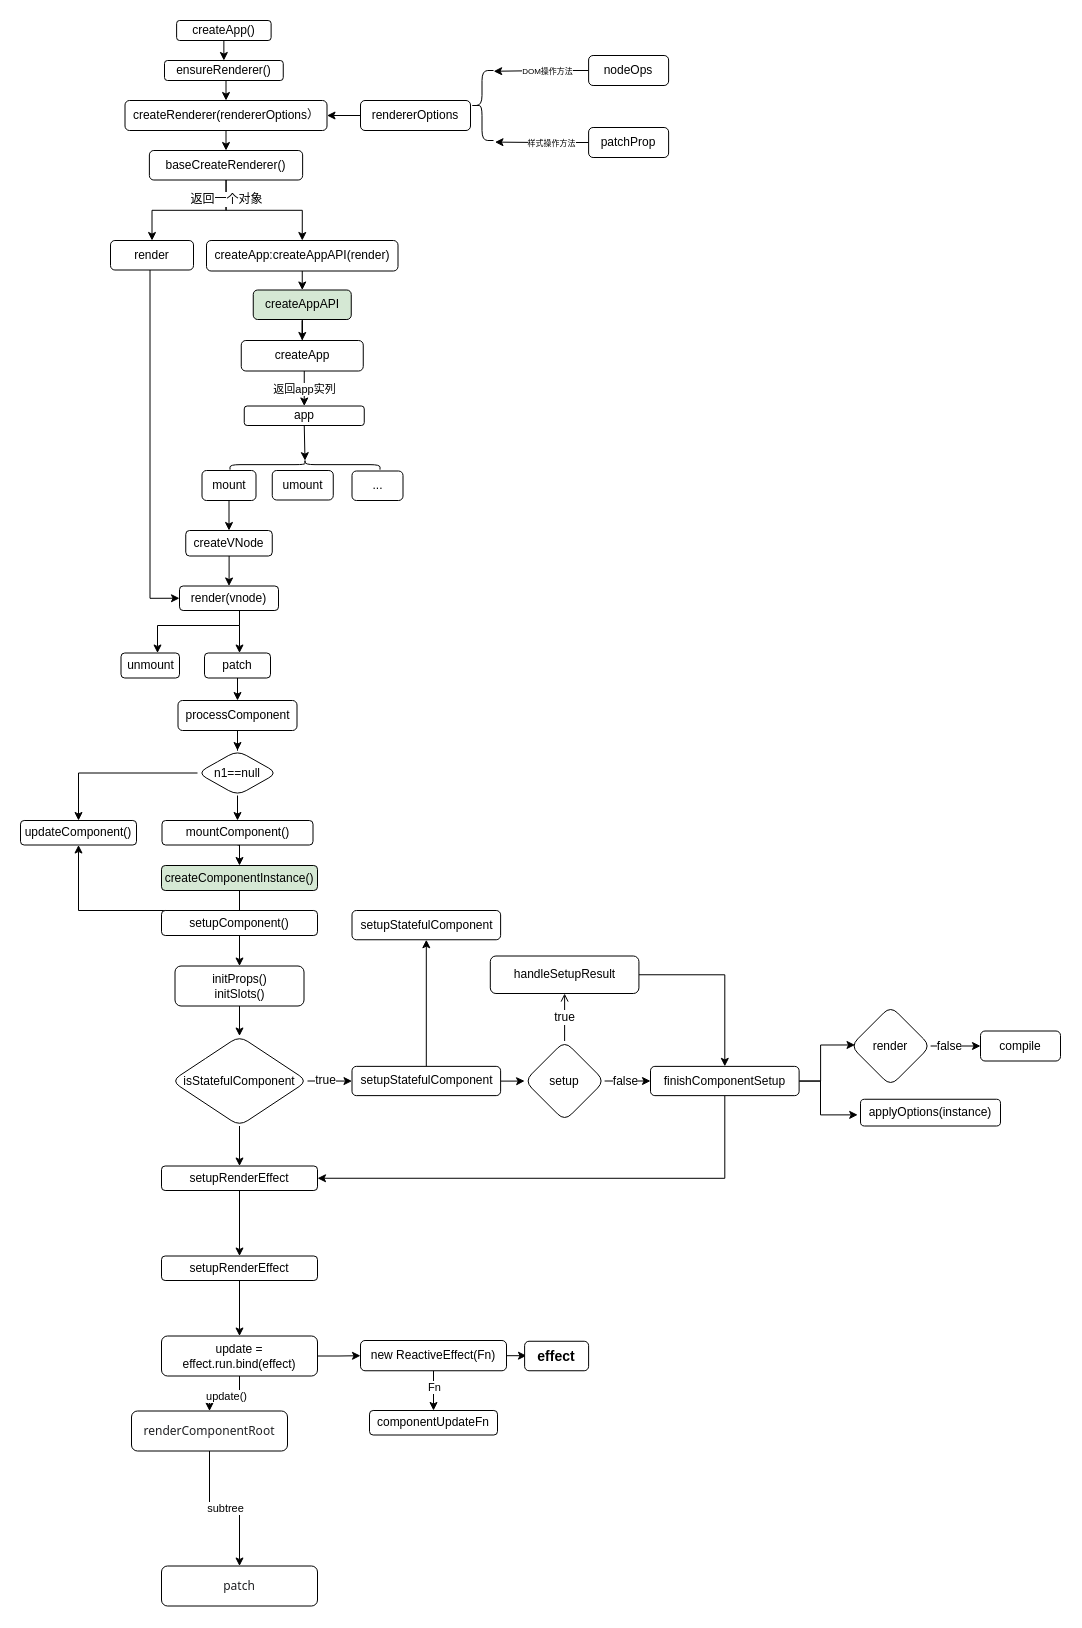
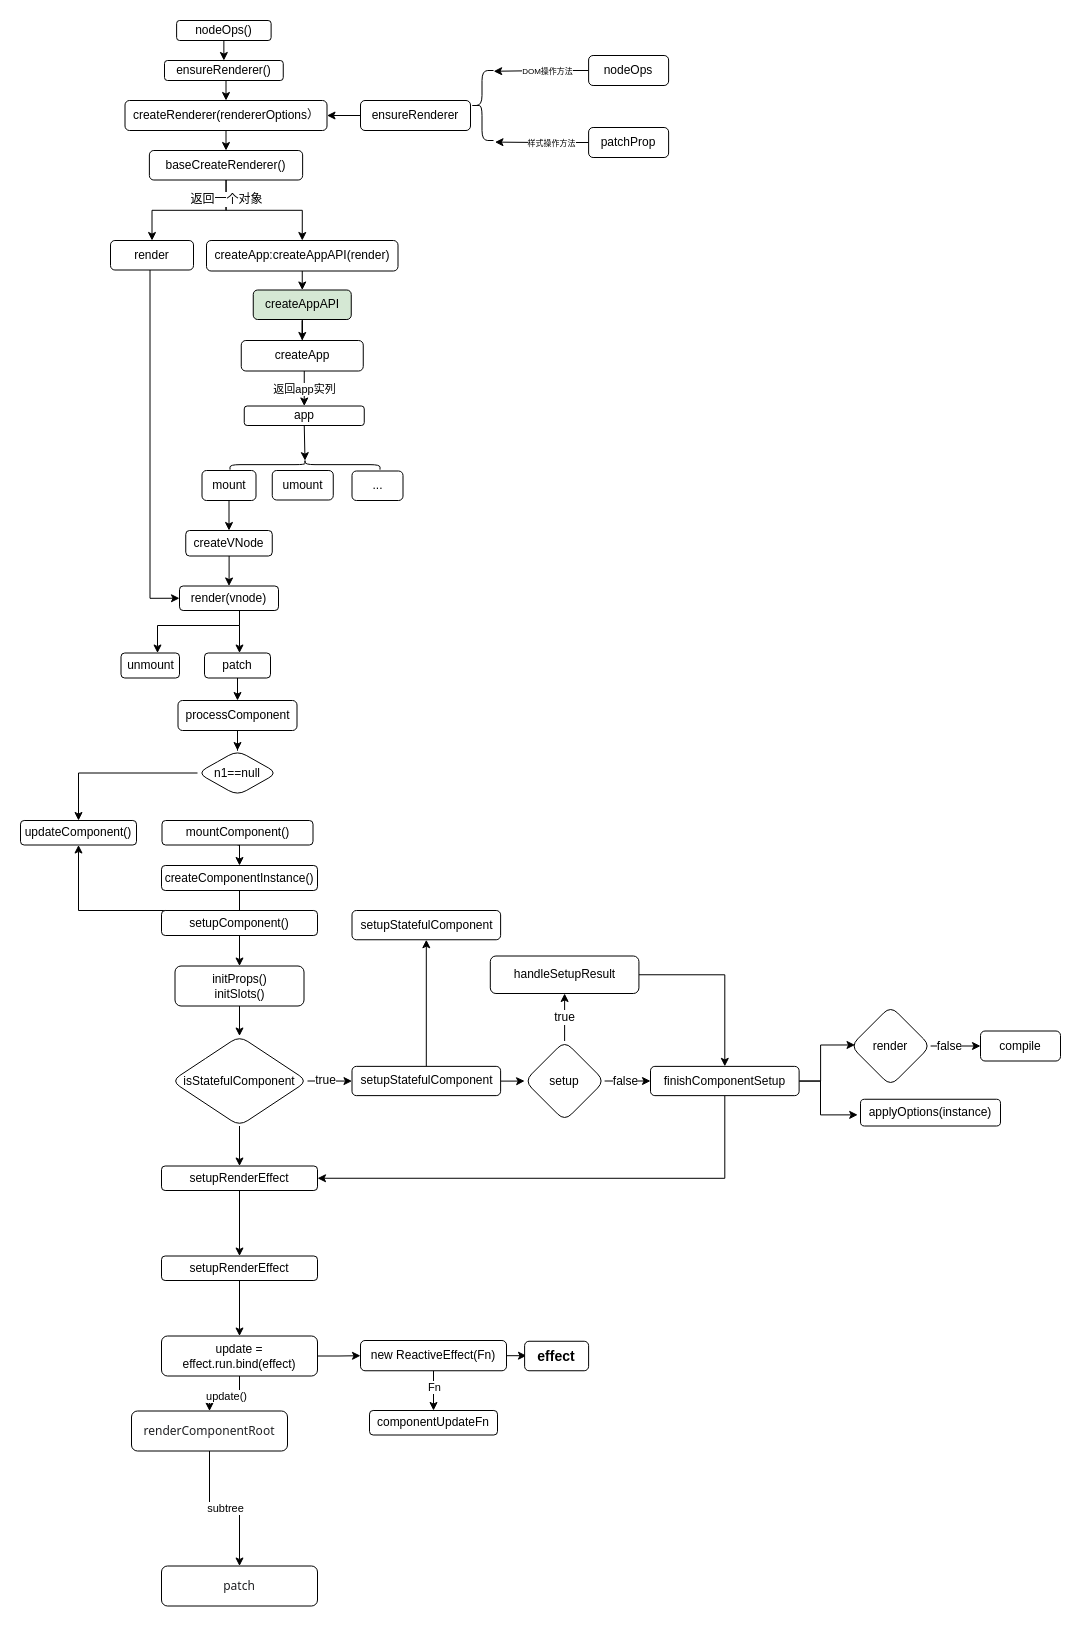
(224, 31) -> (224, 31)
(416, 116) -> (416, 116)
(238, 812) -> none
(240, 878) -> (240, 878)
(565, 1000) -> (565, 1002)
